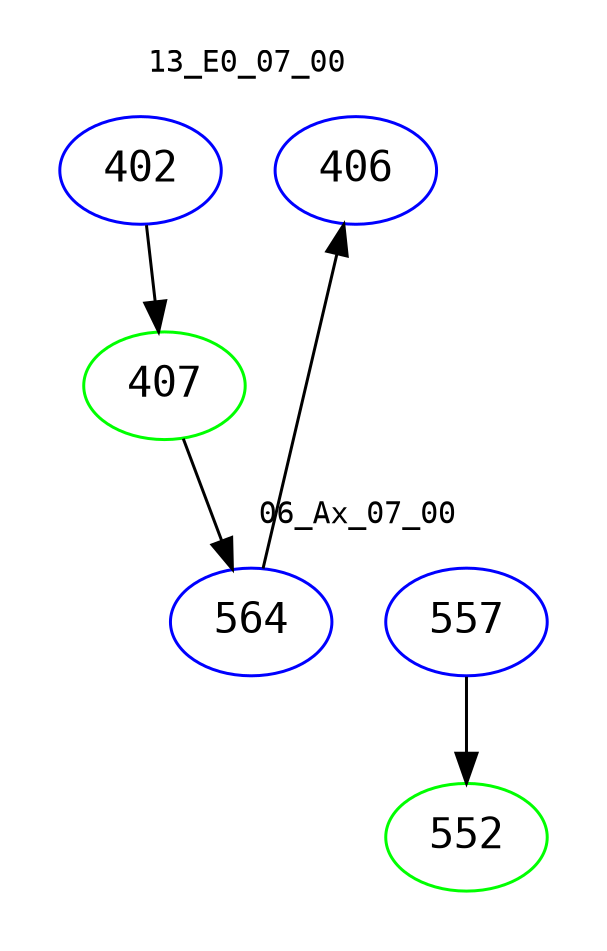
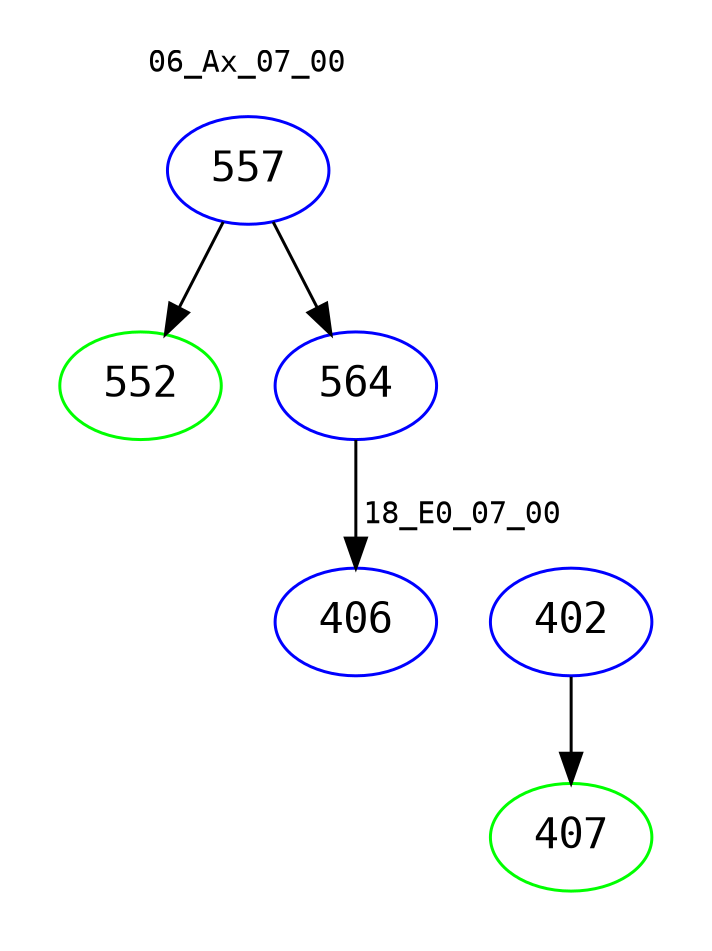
(248, 64) -> (463, 516)
(209, 508) -> (295, 265)
